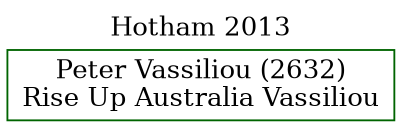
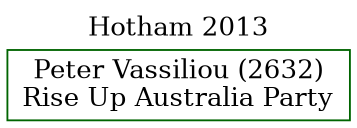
(201, 85) -> (179, 85)
